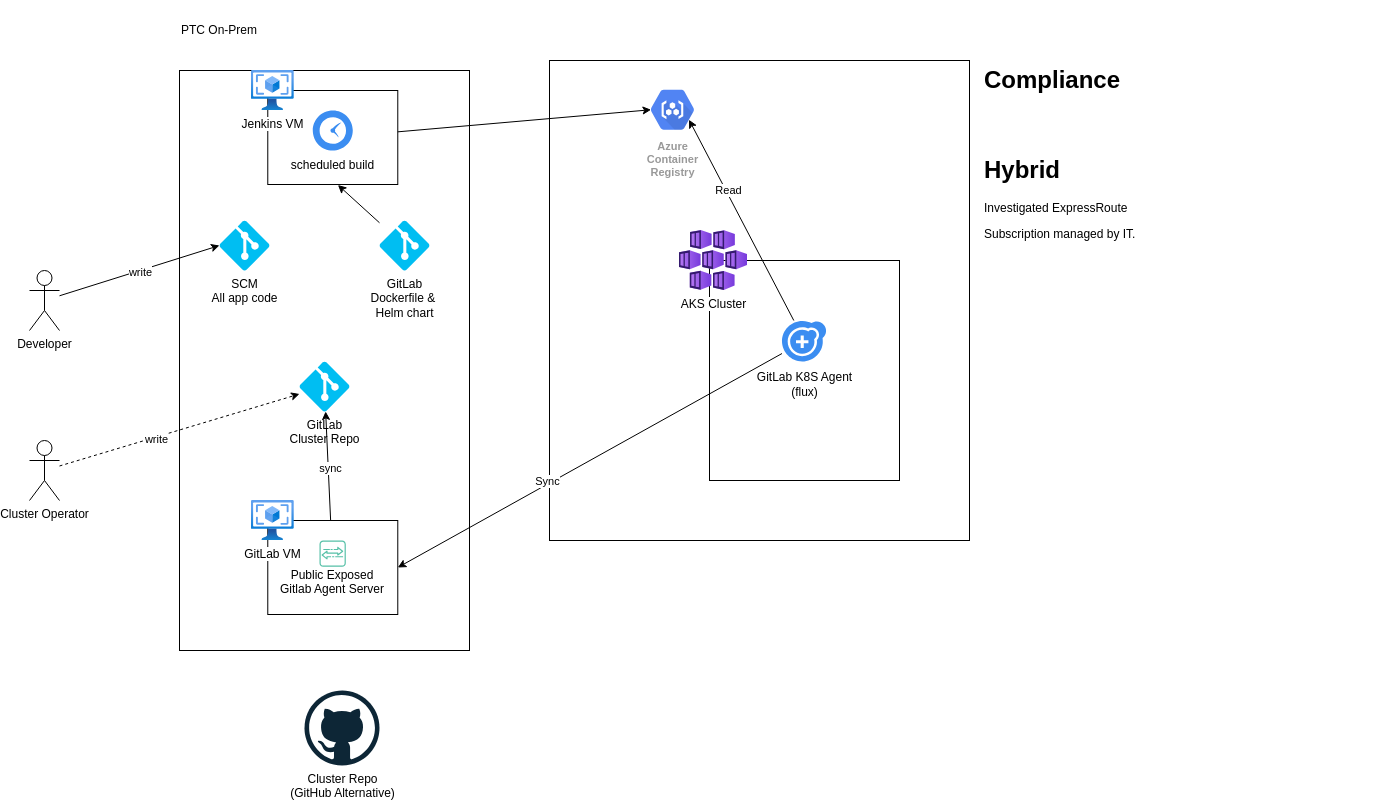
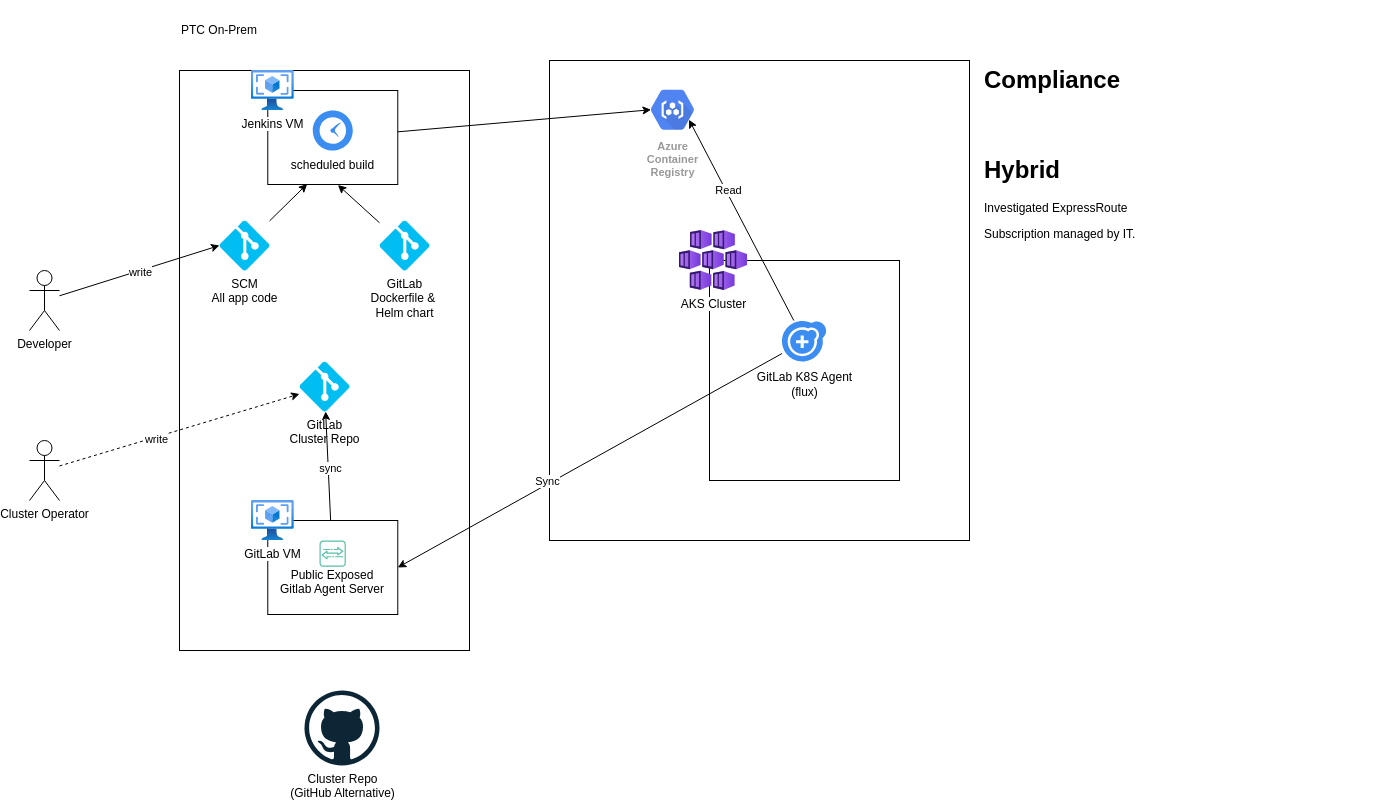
none -> (286, 205)
